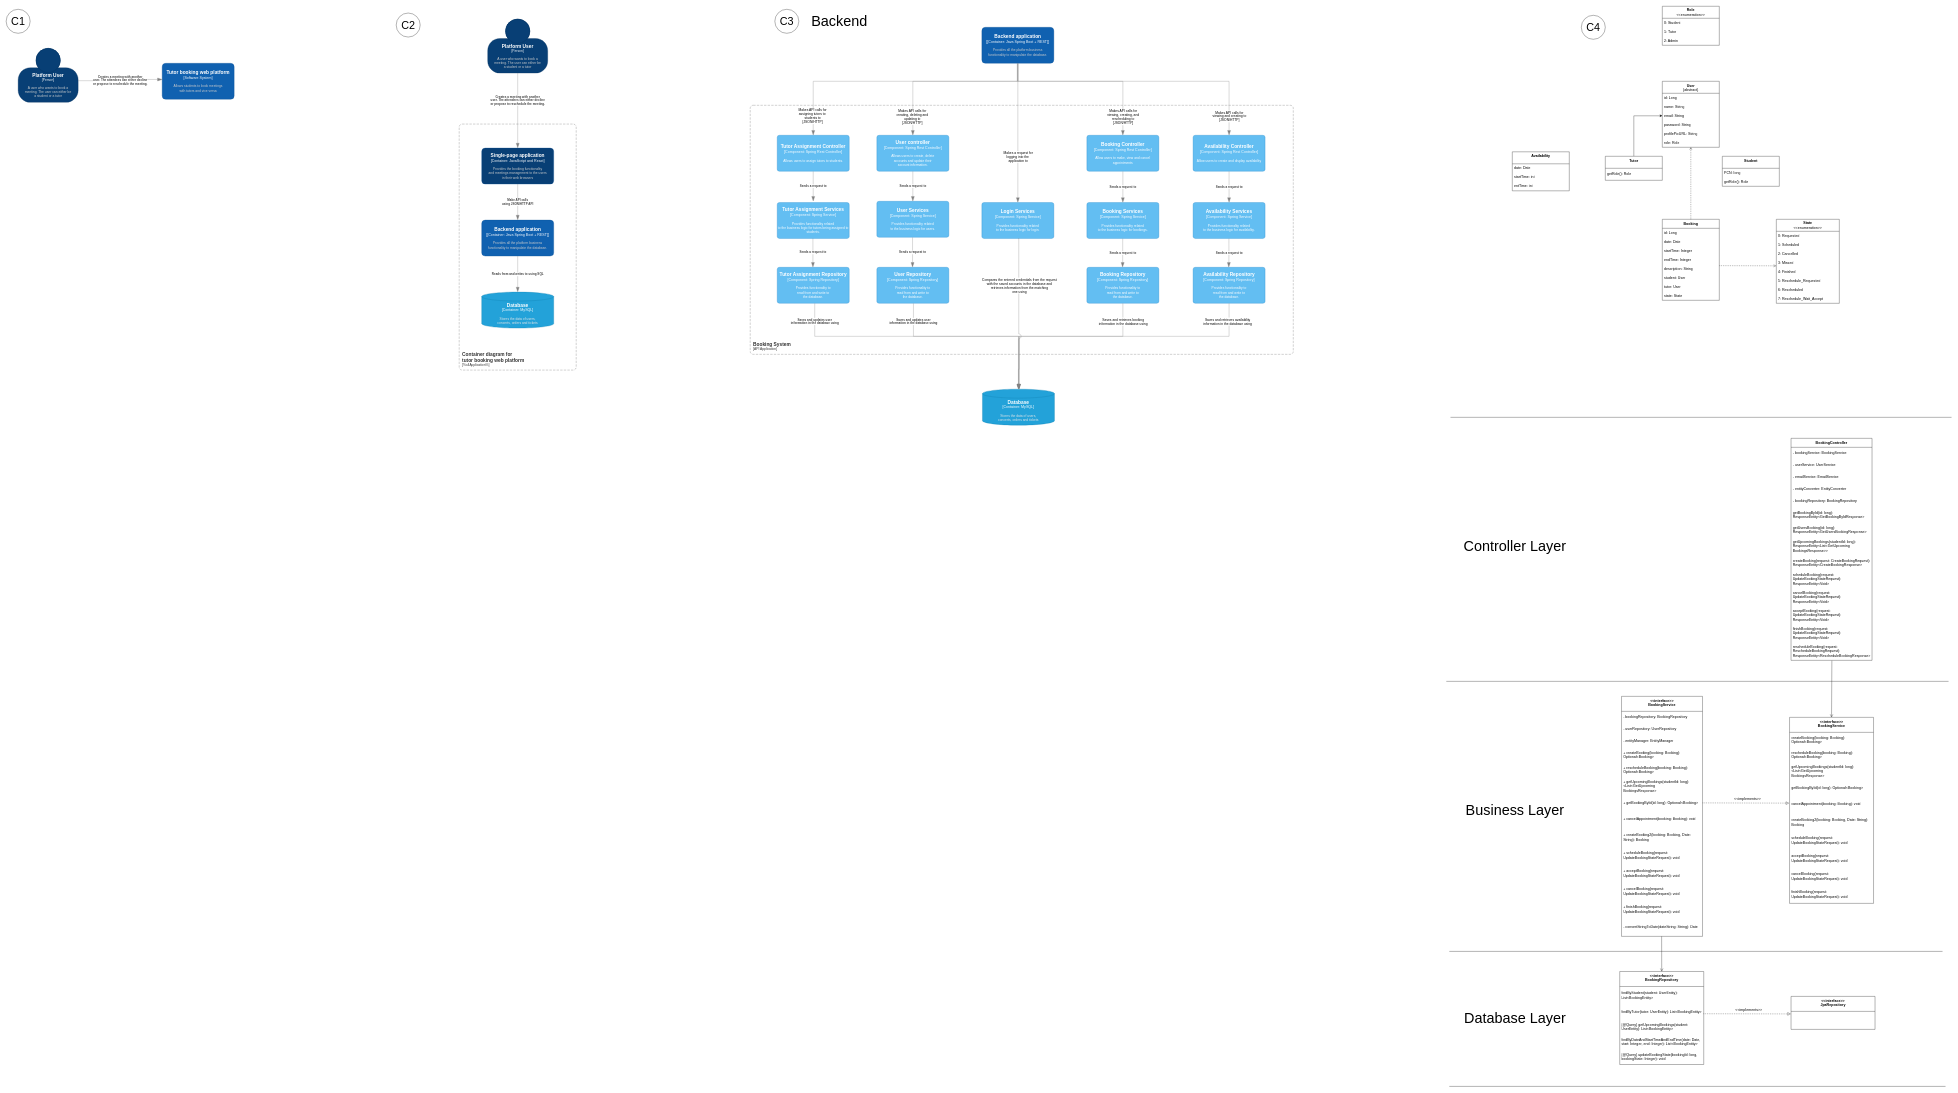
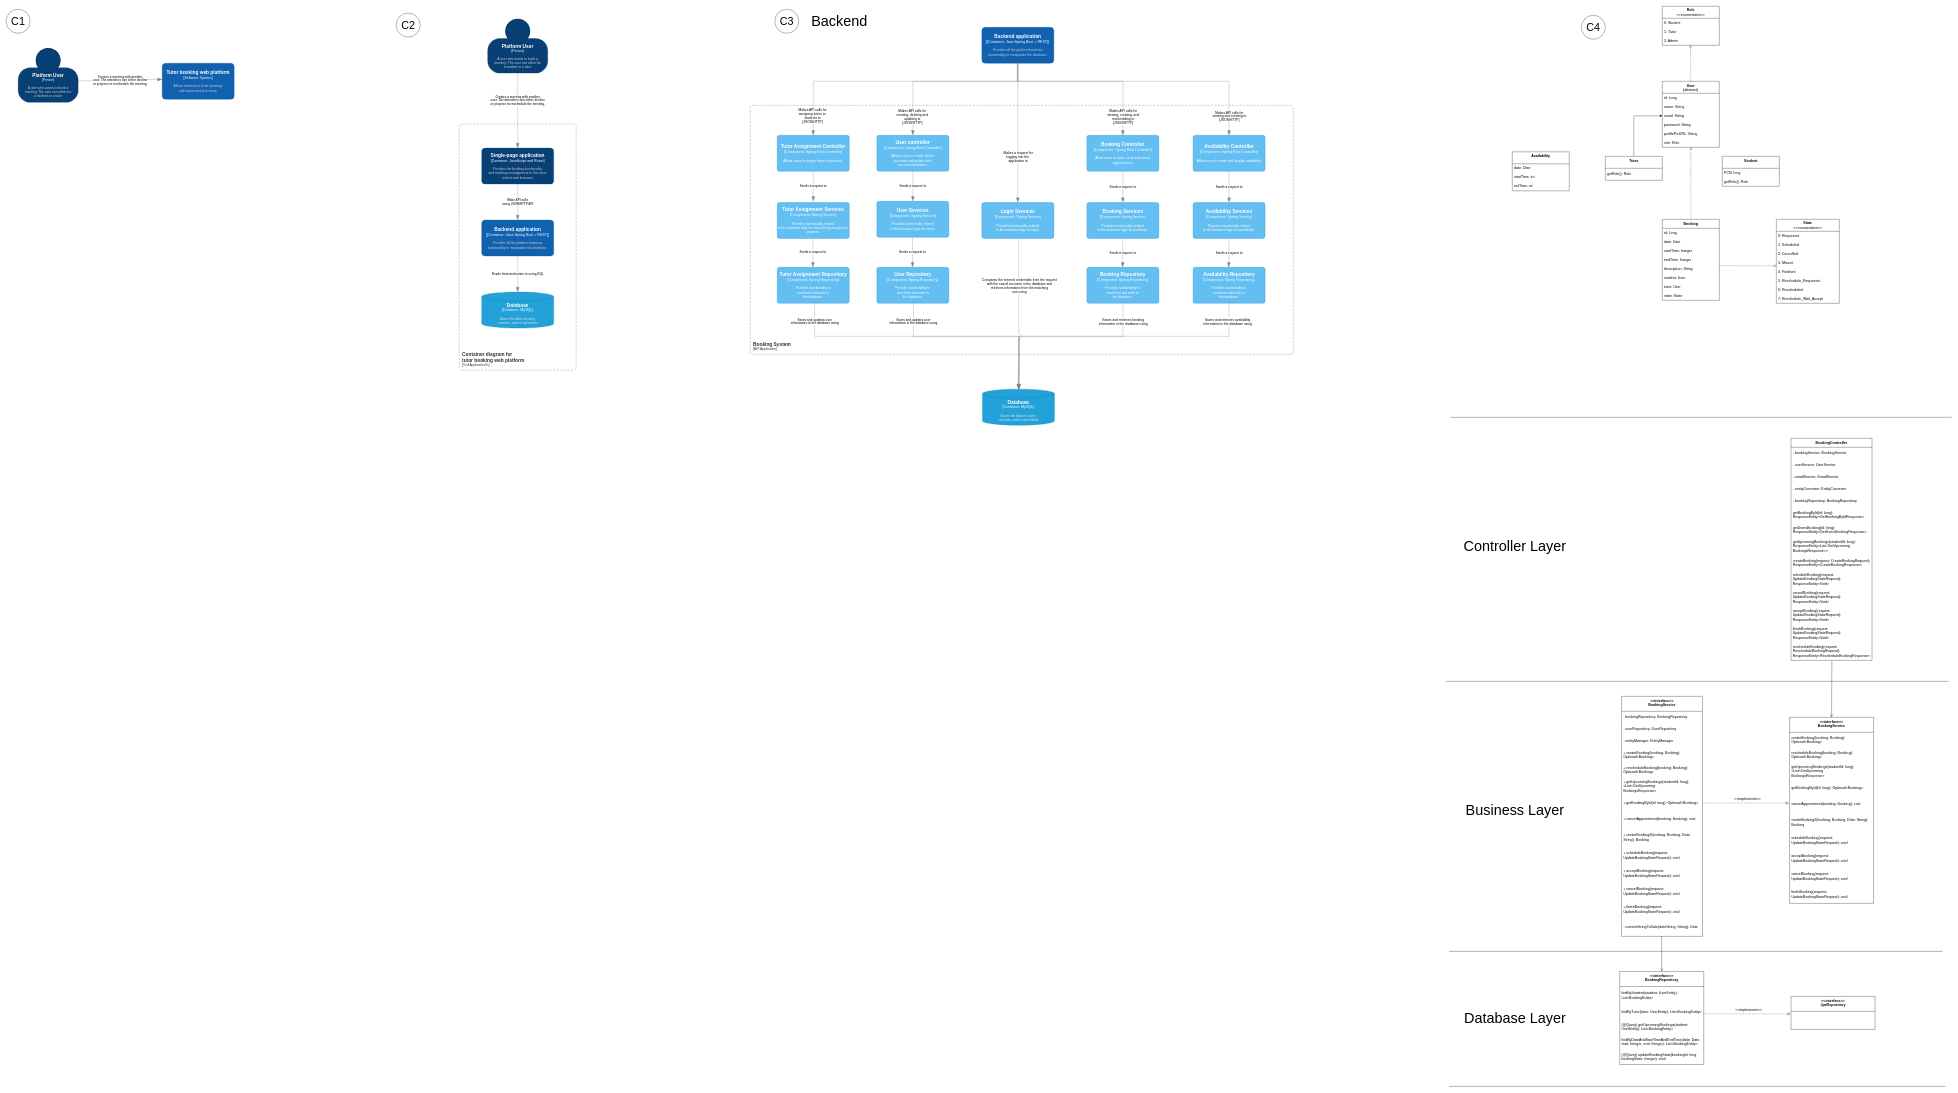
none -> (1690, 49)
